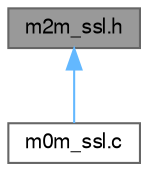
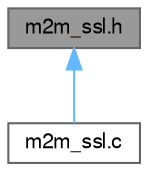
(74, 143) -> (74, 143)
